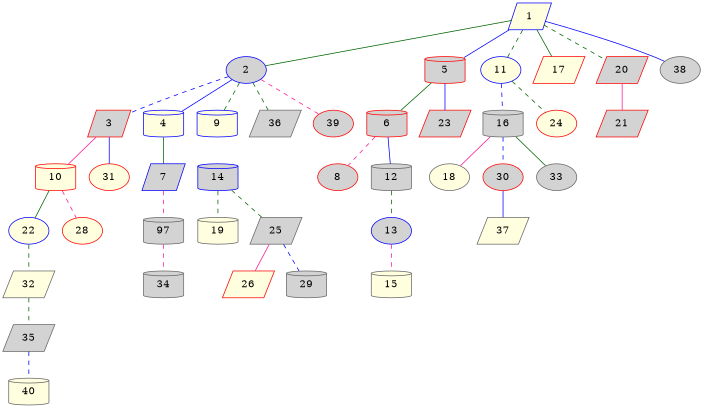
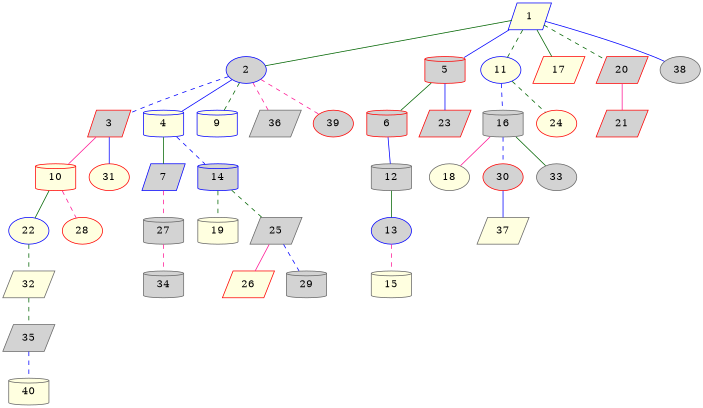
(261, 96) -> (261, 96)
none -> (191, 150)
(338, 177) -> none
(391, 204) -> (391, 204)
(164, 231) -> (164, 231)
